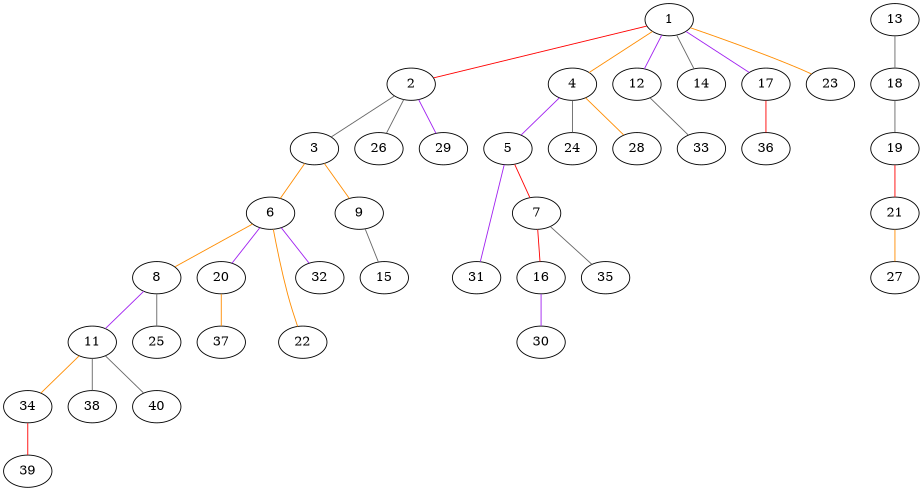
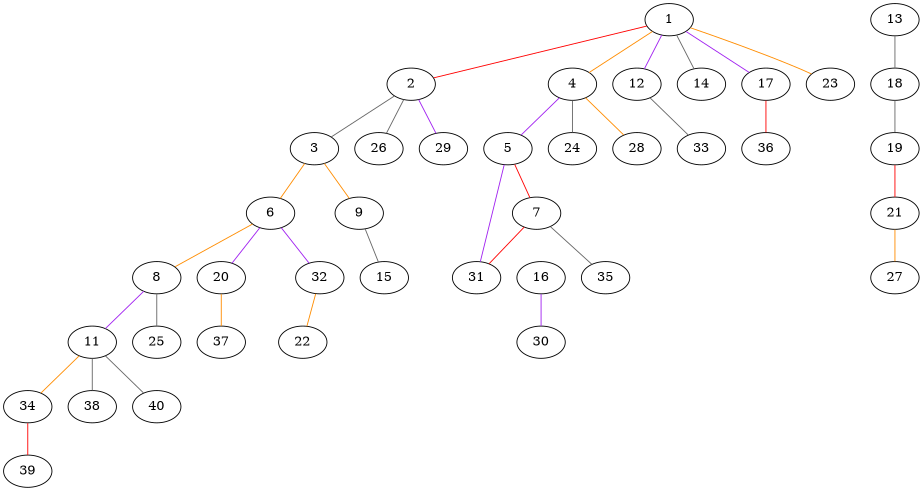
(539, 246) -> (507, 245)
(284, 278) -> (311, 310)
